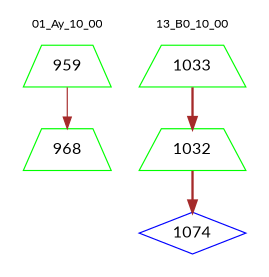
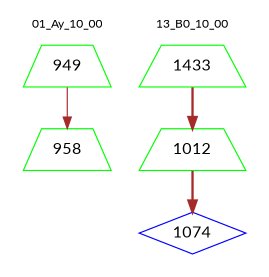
(67, 66) -> (67, 66)
(193, 66) -> (193, 66)
(67, 150) -> (67, 150)
(193, 150) -> (193, 150)
